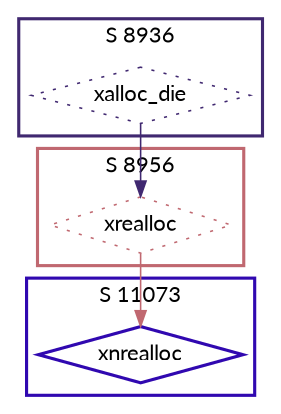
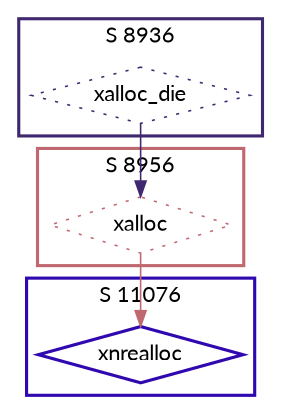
(141, 225) -> (141, 225)
(141, 296) -> (141, 296)
